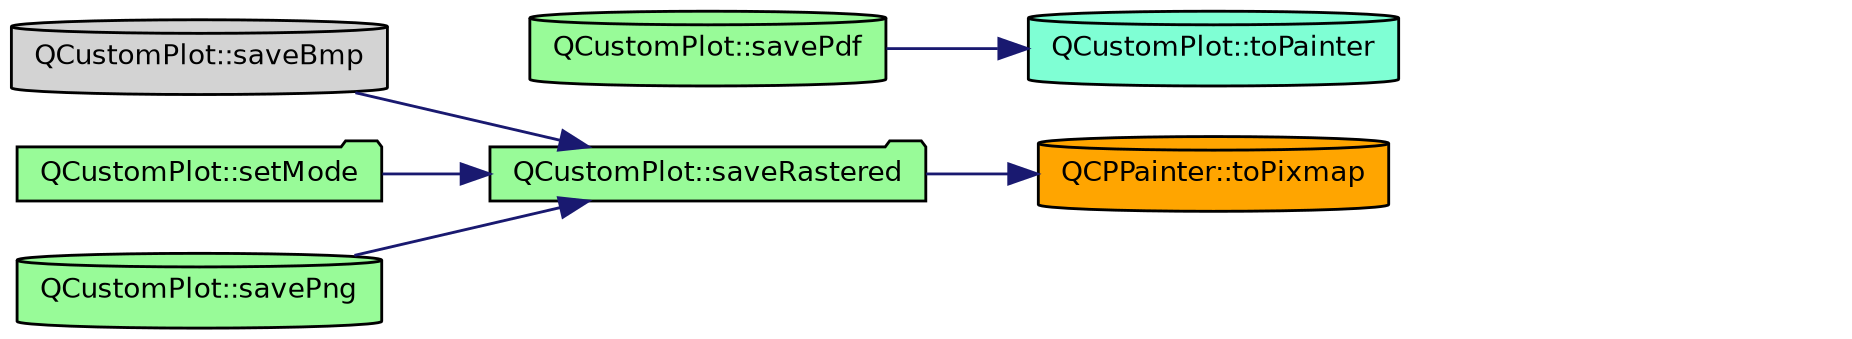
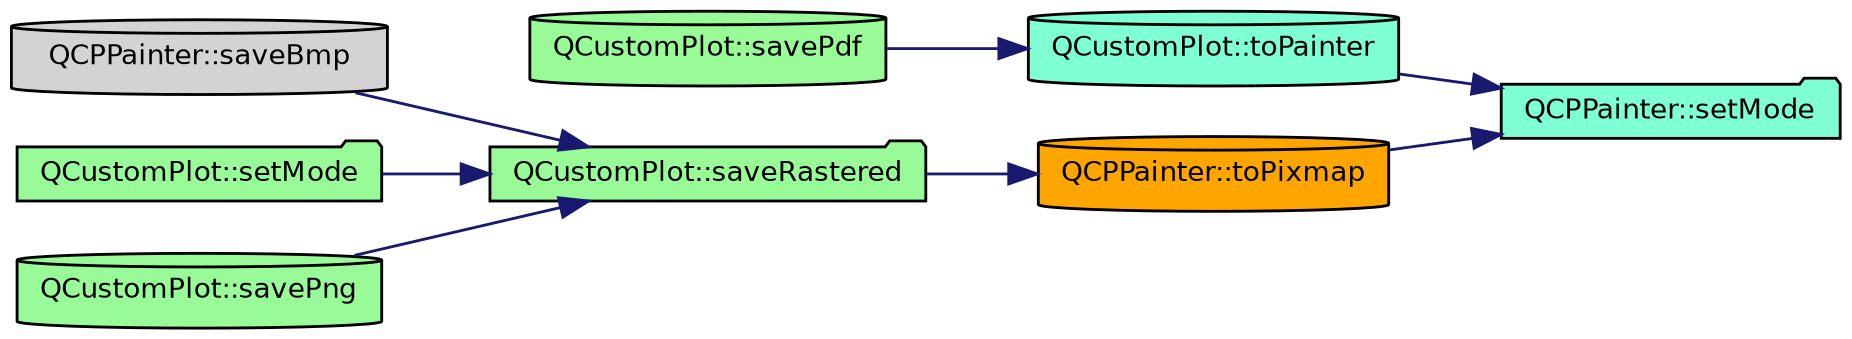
(199, 57) -> (199, 57)
none -> (1671, 111)
